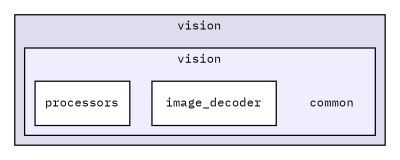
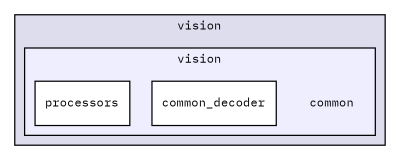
(214, 103) -> (214, 103)
